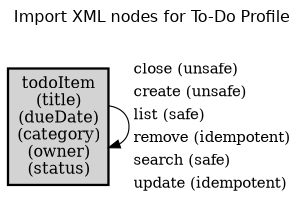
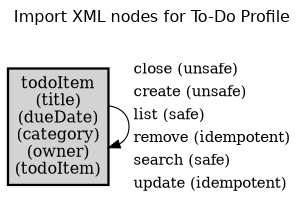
(59, 169) -> (58, 169)
